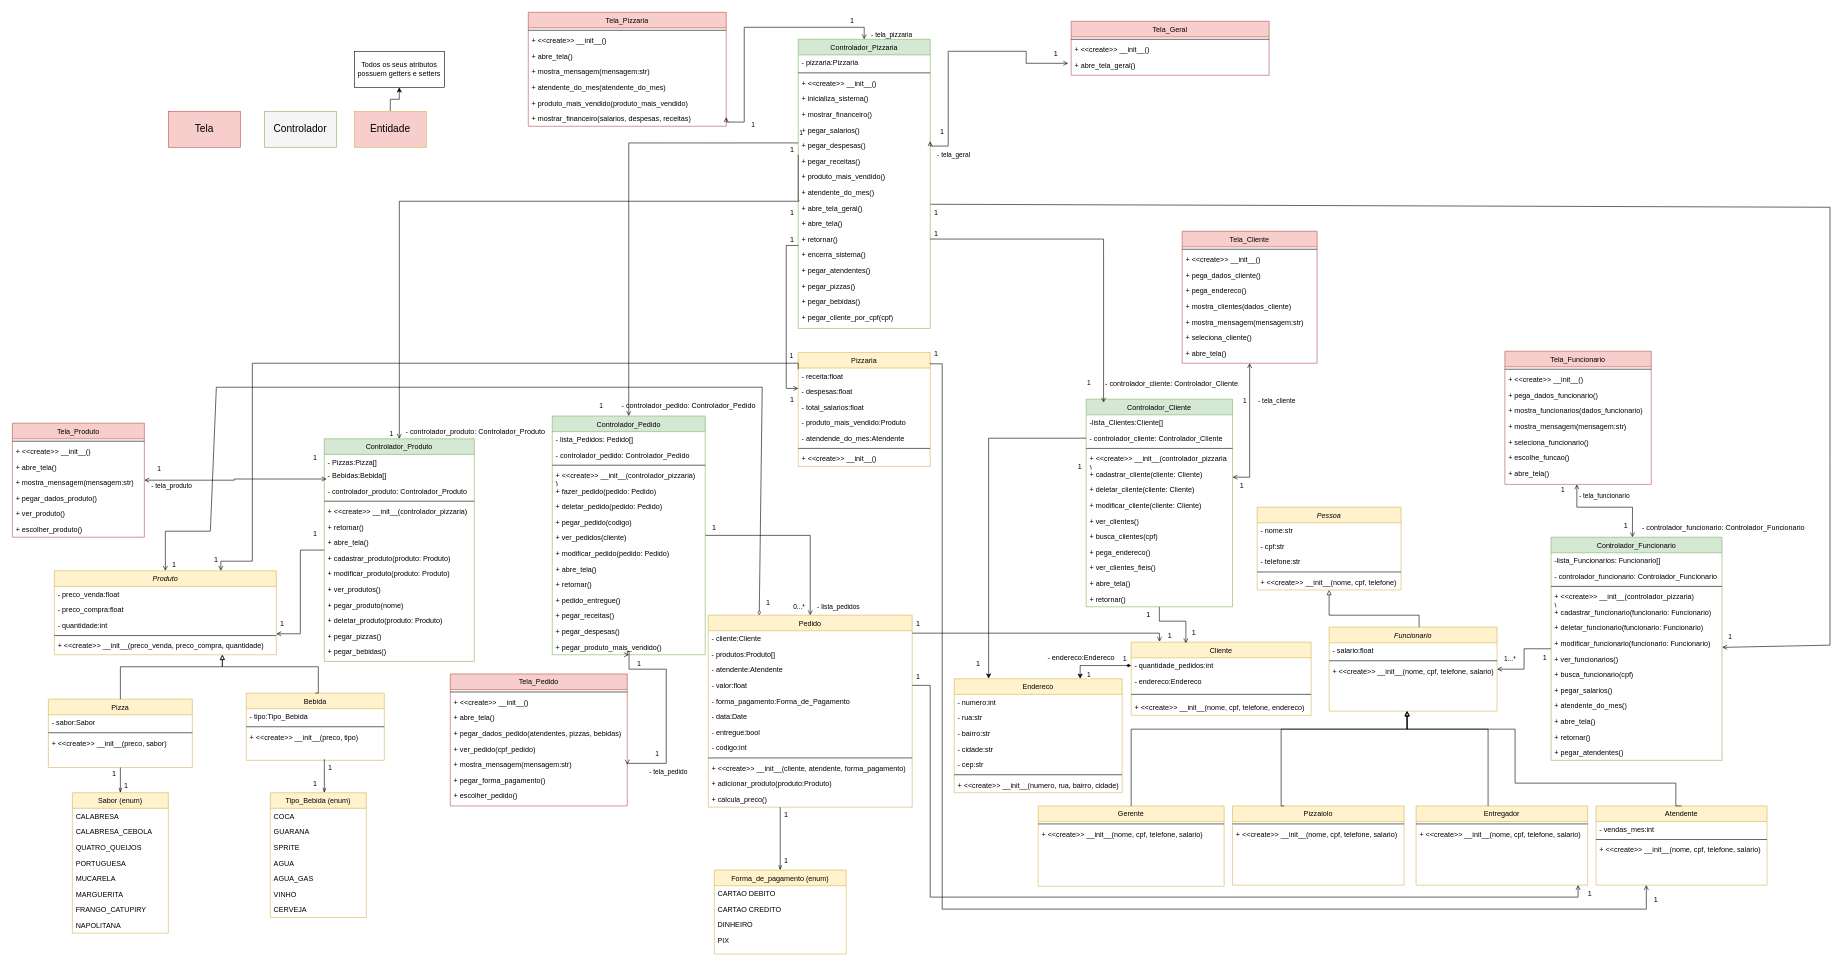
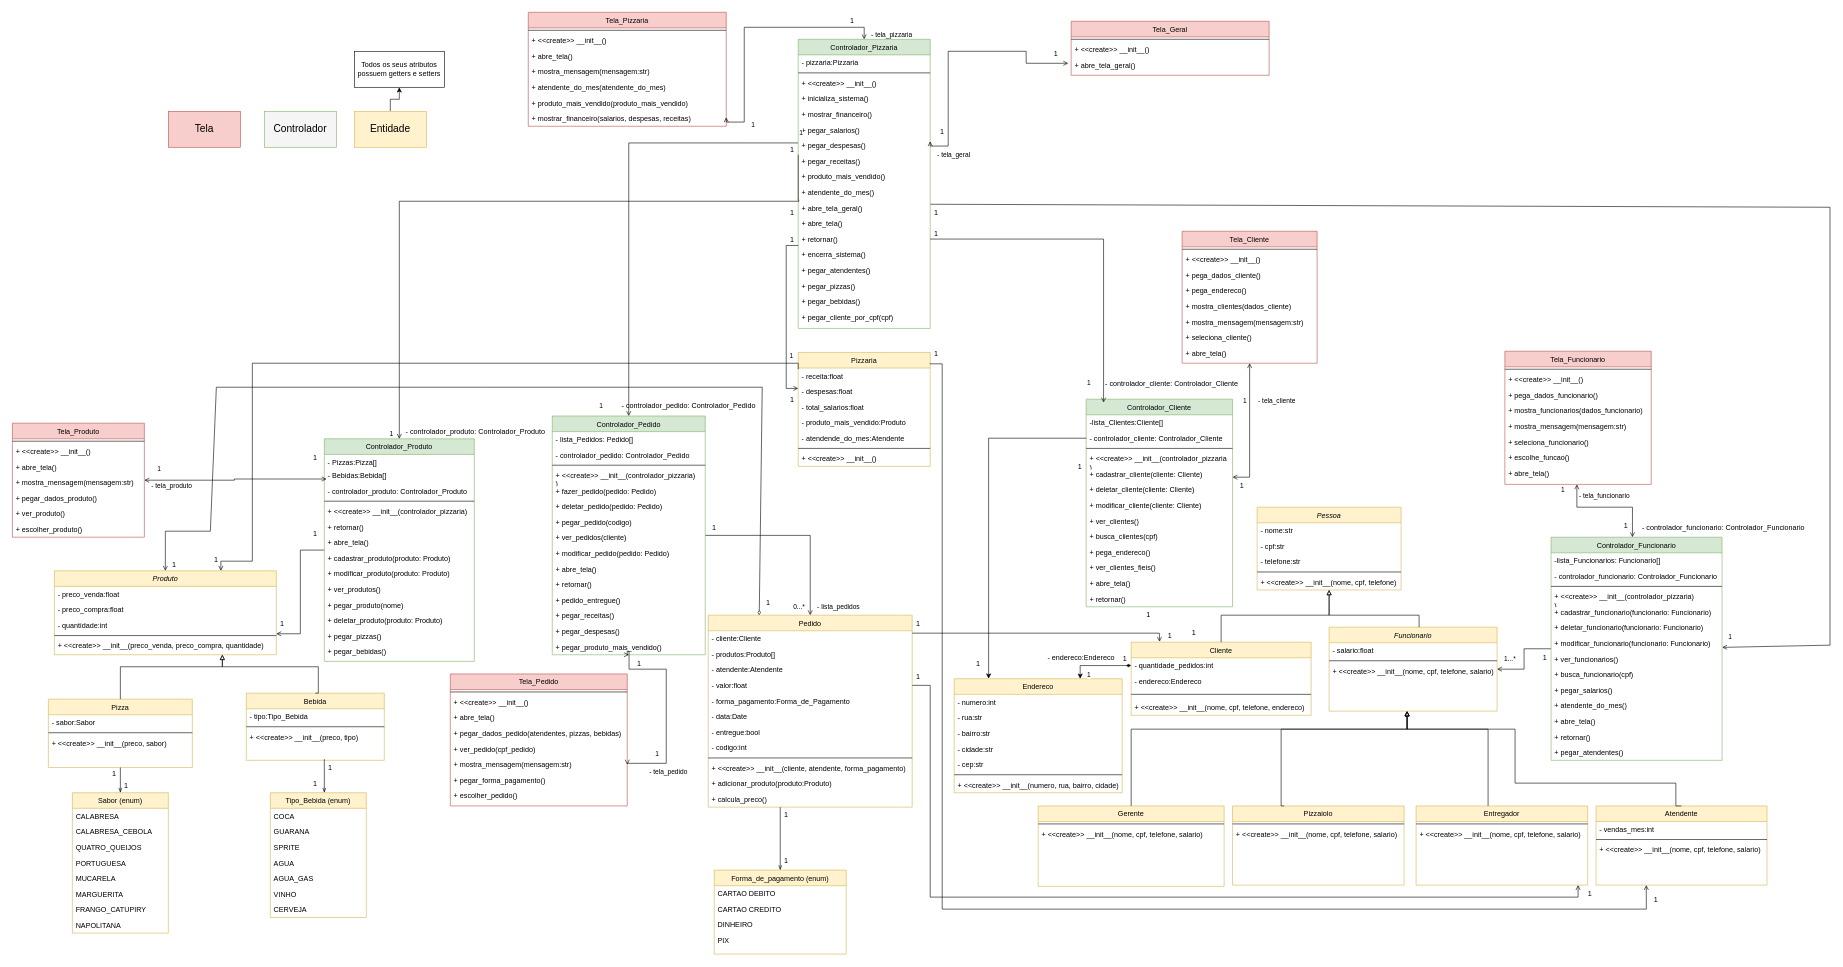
(390, 129) -> (390, 129)
none -> (1260, 615)
(1176, 621) -> none
